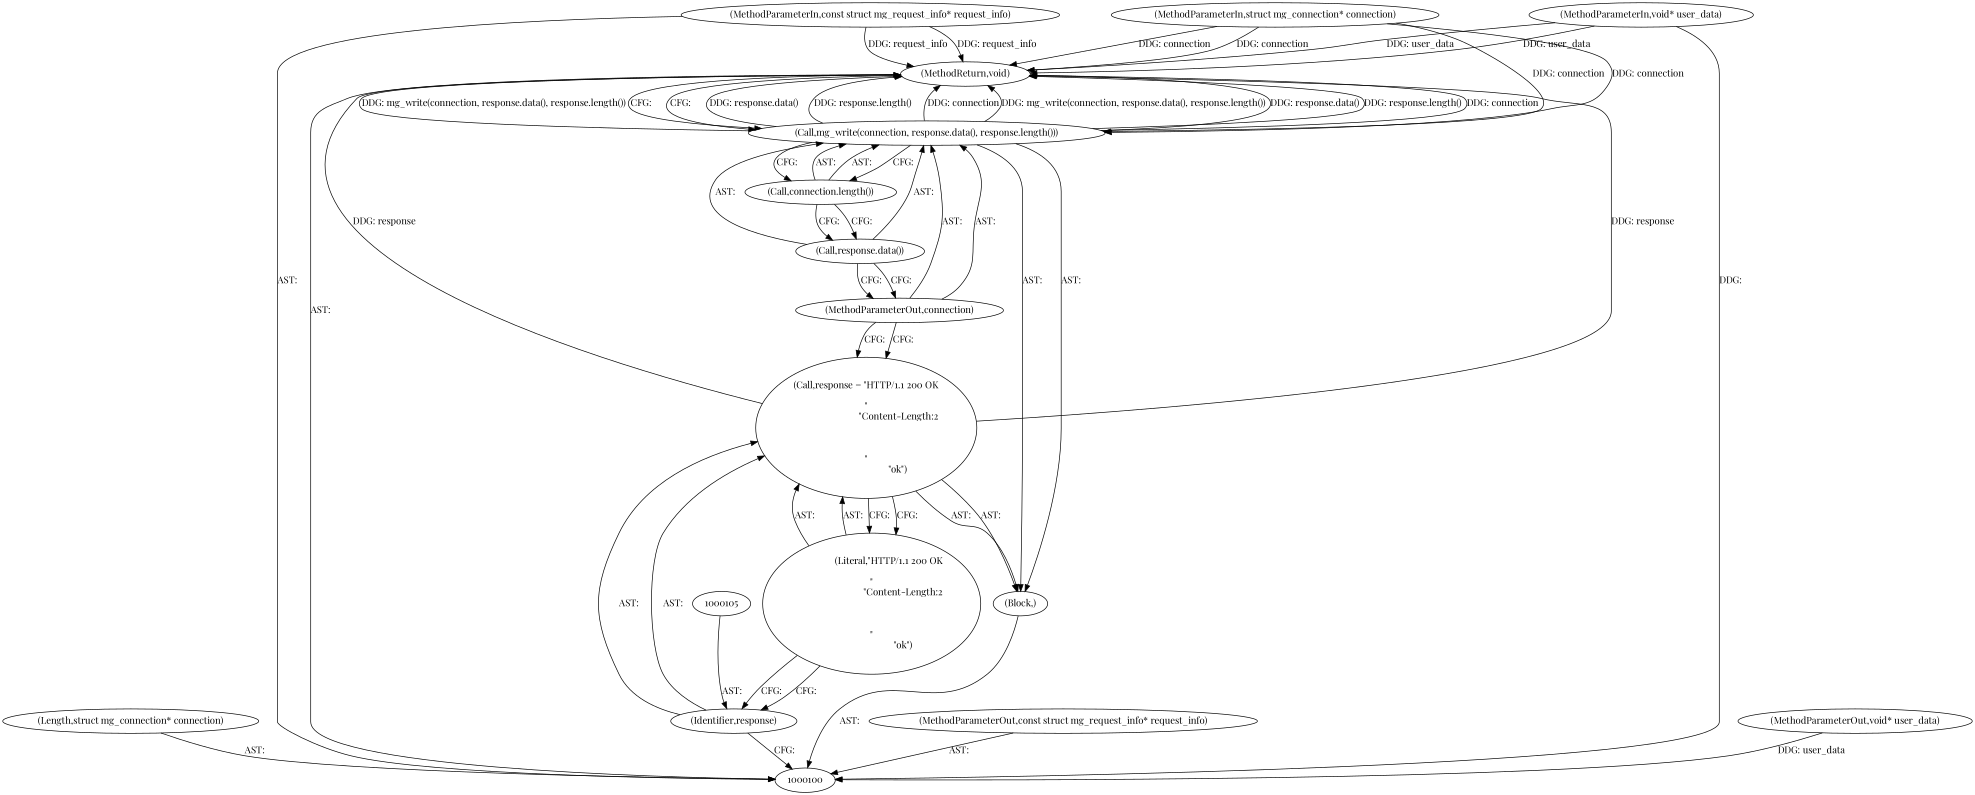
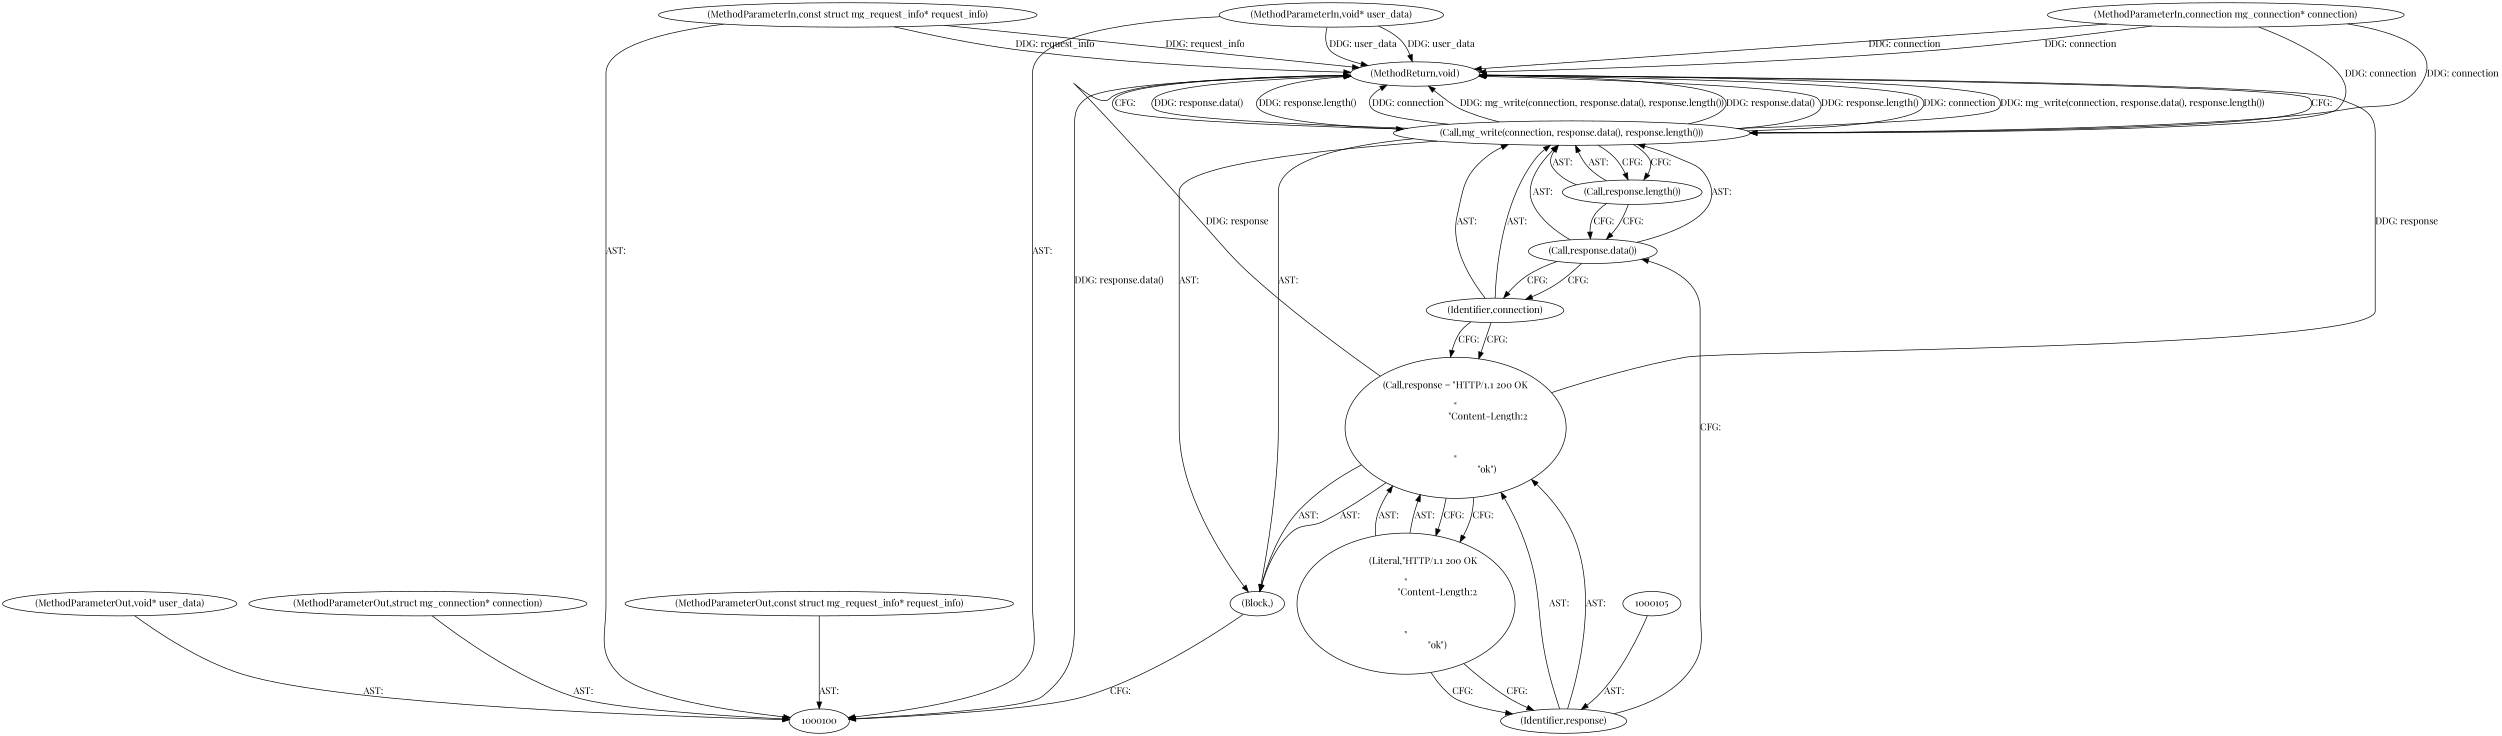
(1275, 15) -> (2226, 15)
(821, 192) -> (1632, 192)
(1732, 281) -> (1044, 251)
(322, 310) -> (1119, 281)
(900, 310) -> (1495, 310)
(131, 721) -> (418, 604)
(851, 721) -> (1122, 692)
(767, 749) -> (1700, 498)
(1812, 751) -> (375, 692)
